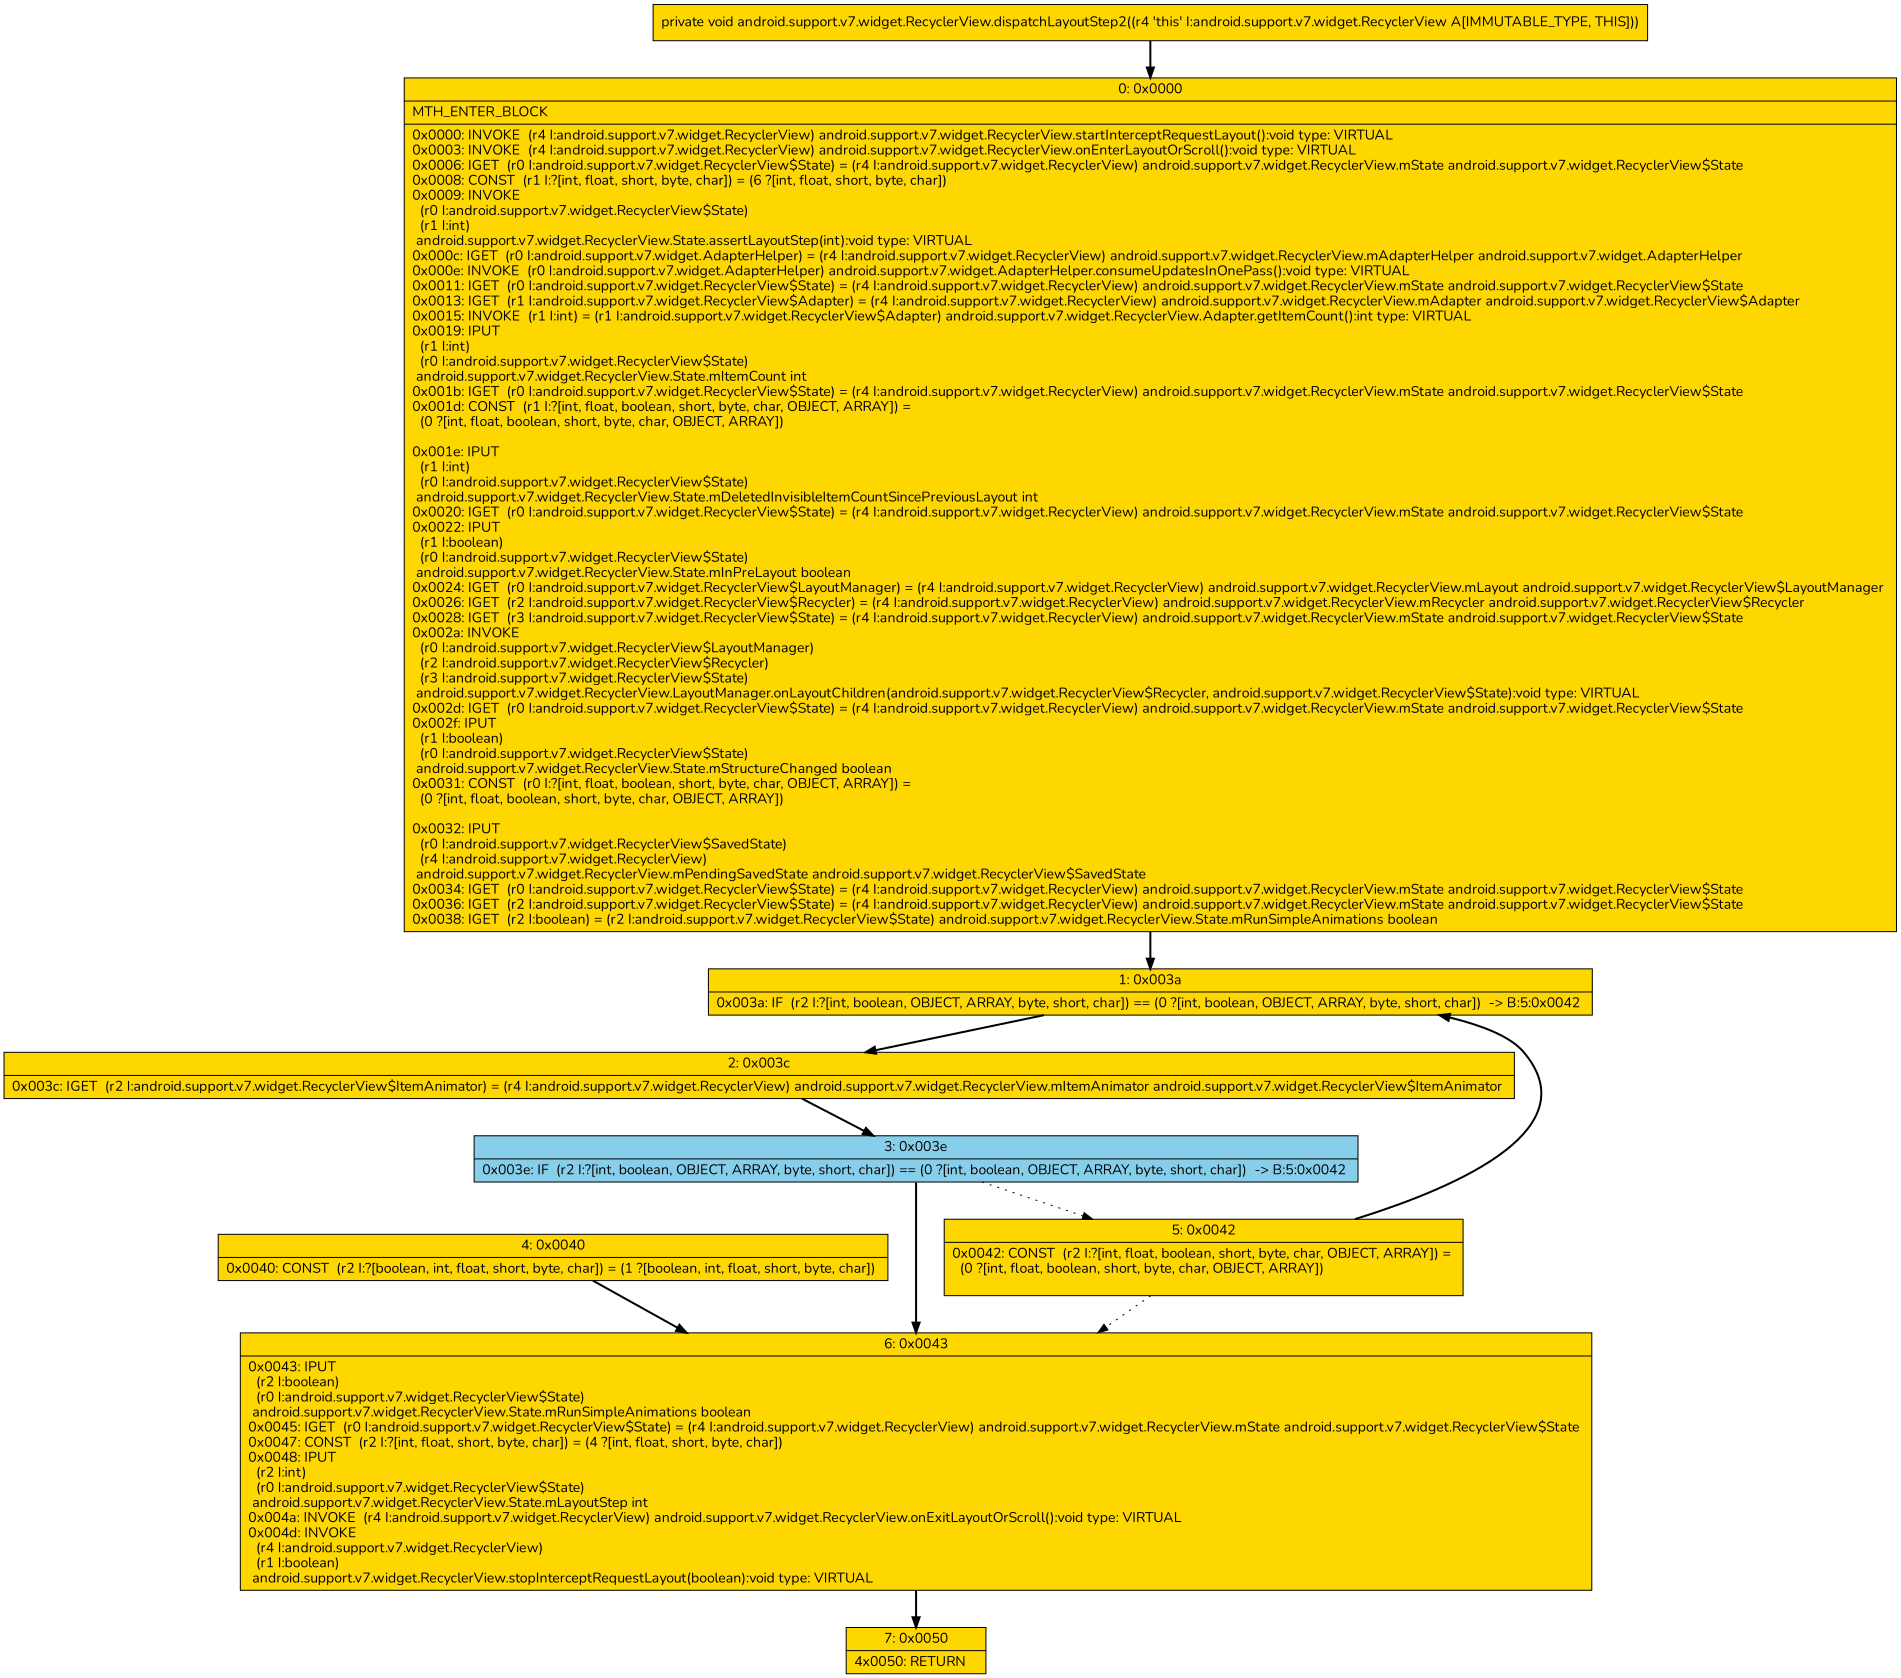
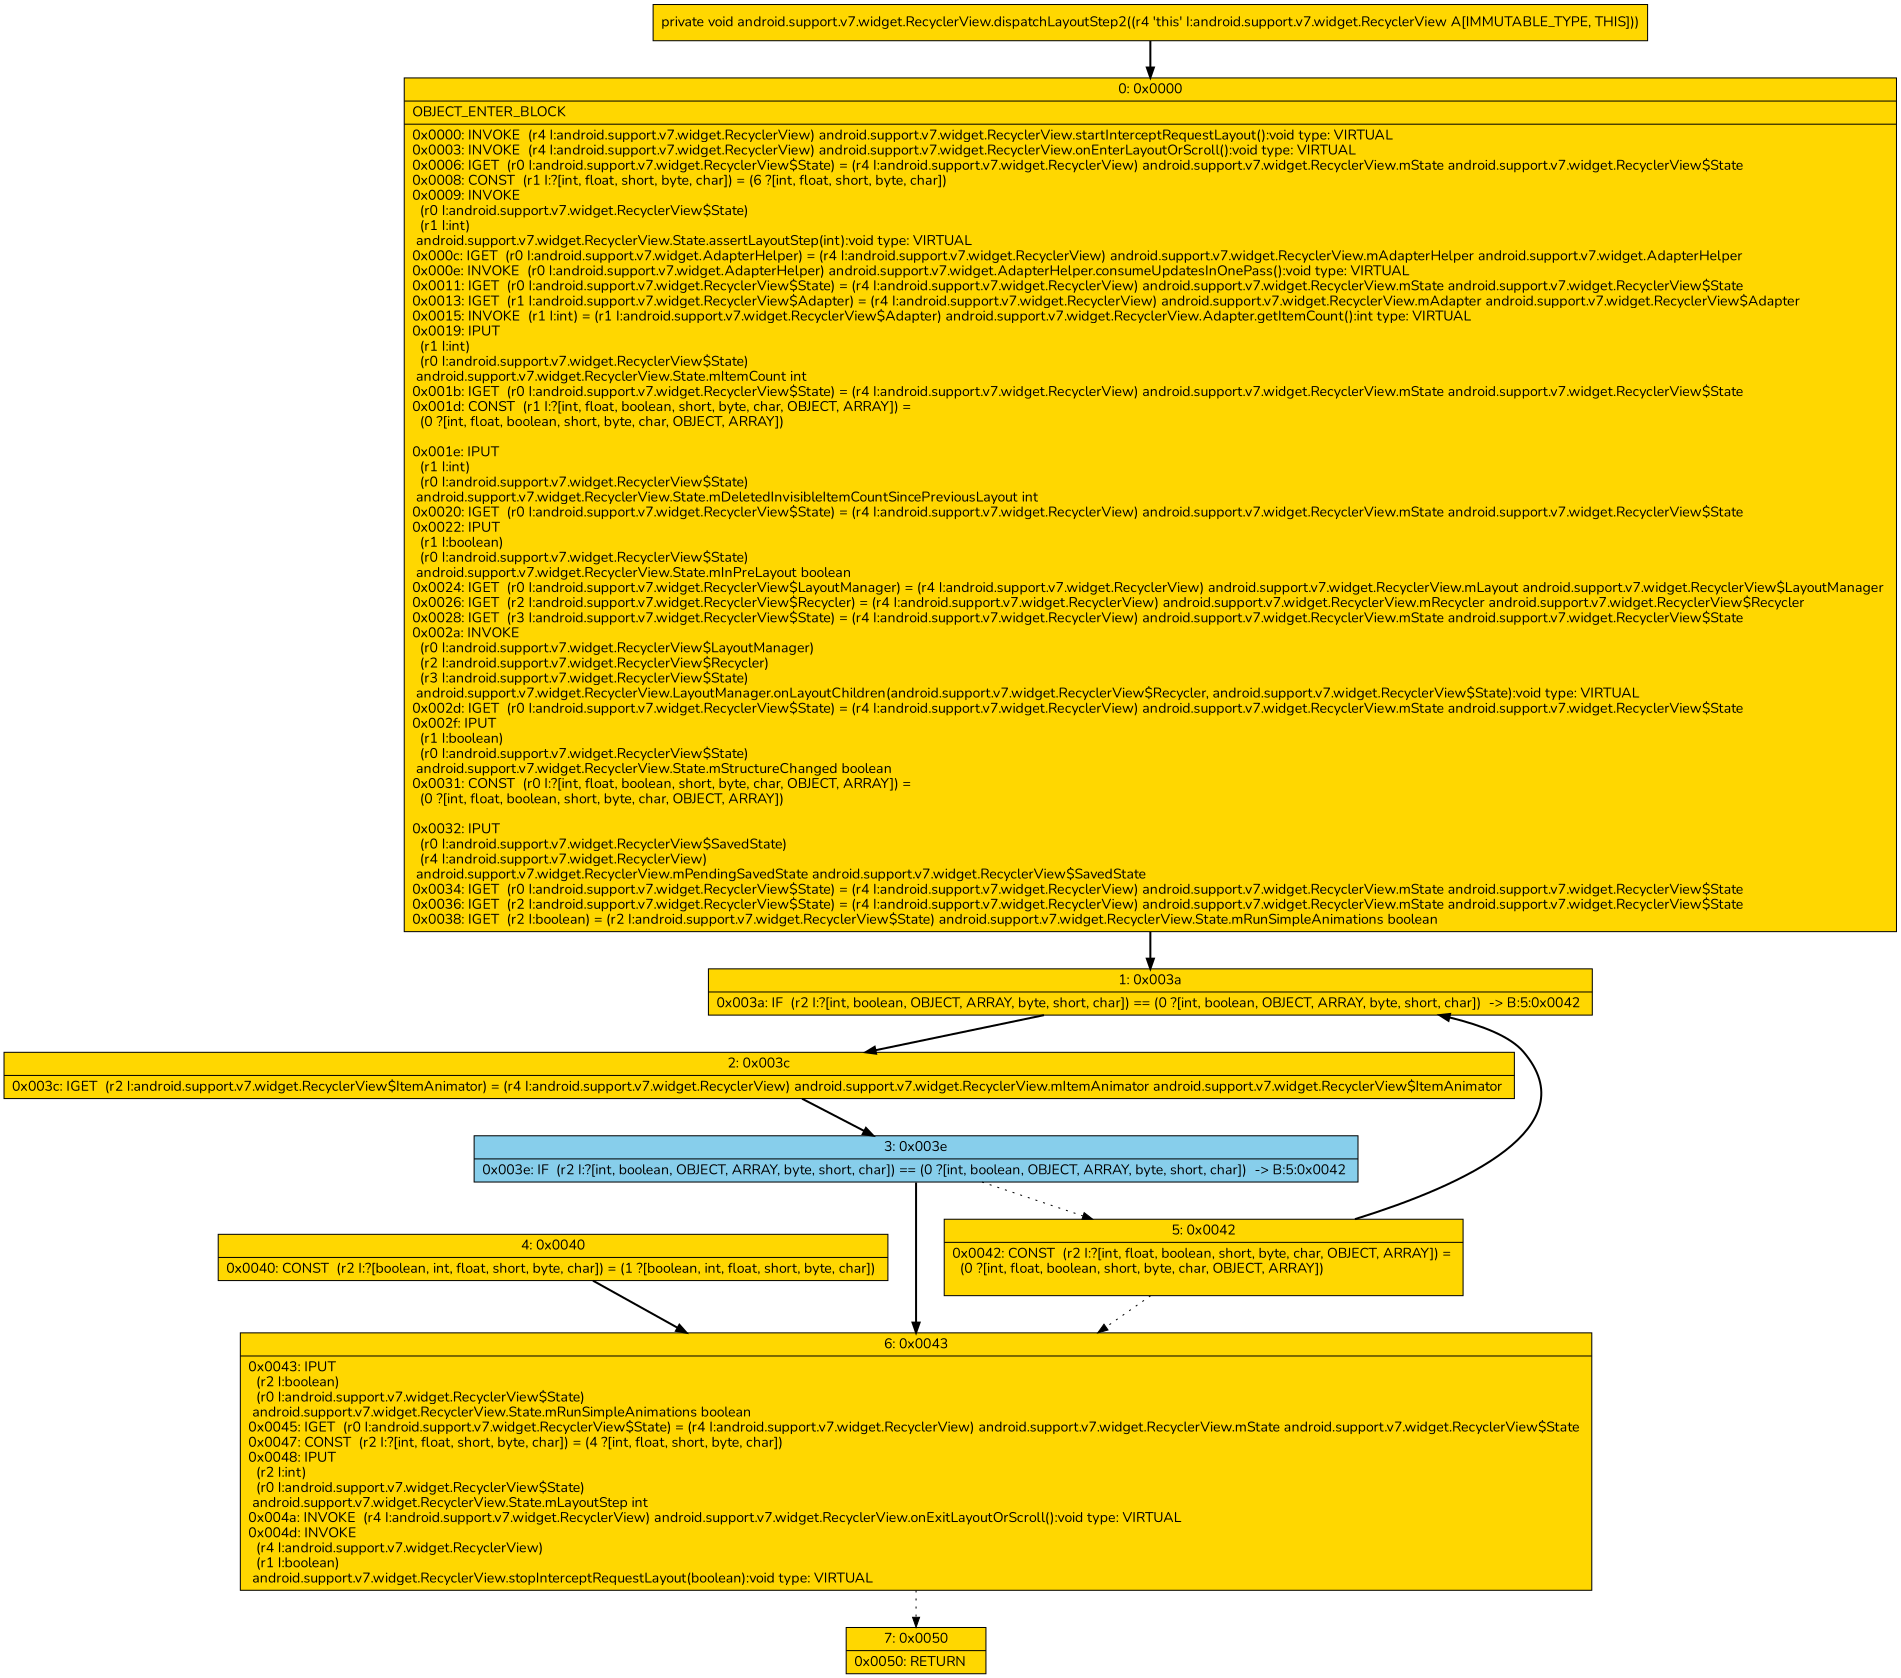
(481, 112) -> (490, 112)
(916, 1604) -> (916, 1604)
(916, 1662) -> (916, 1662)
